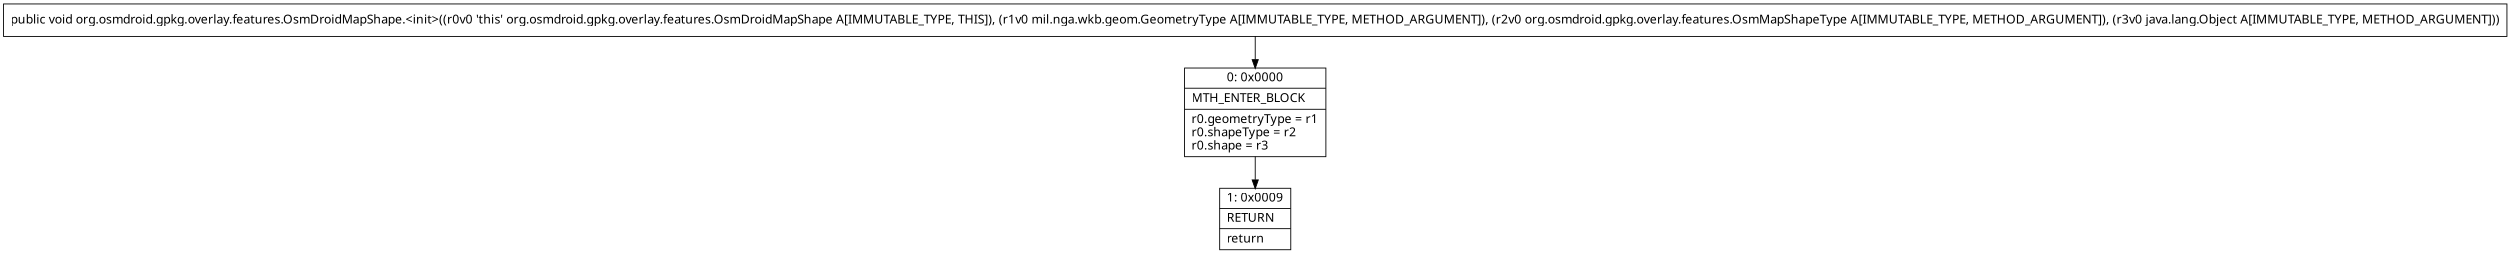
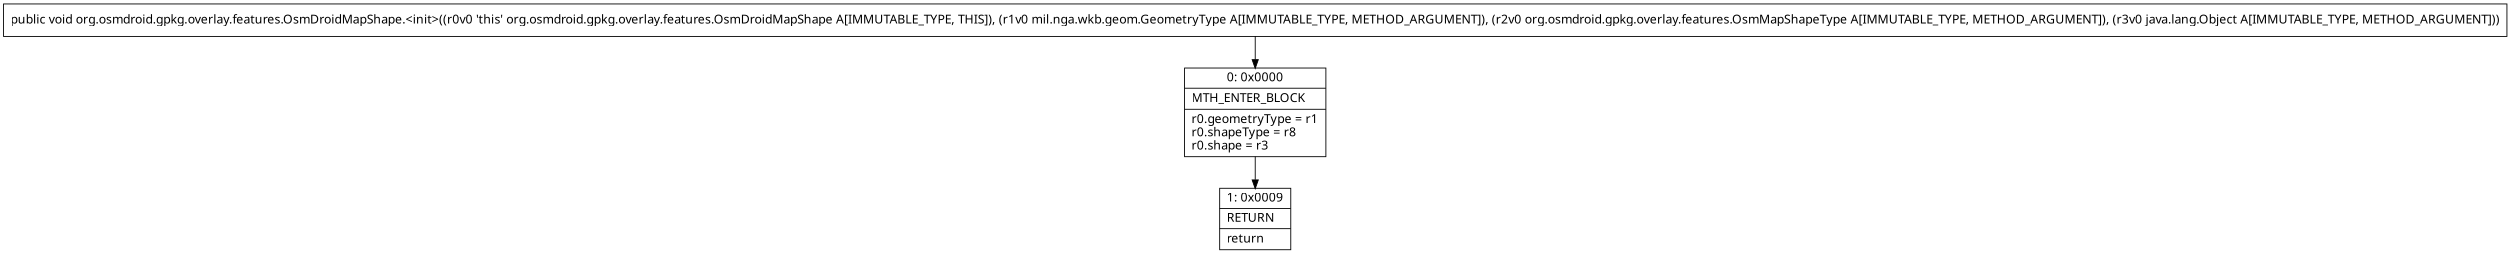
(1244, 133) -> (1244, 133)
